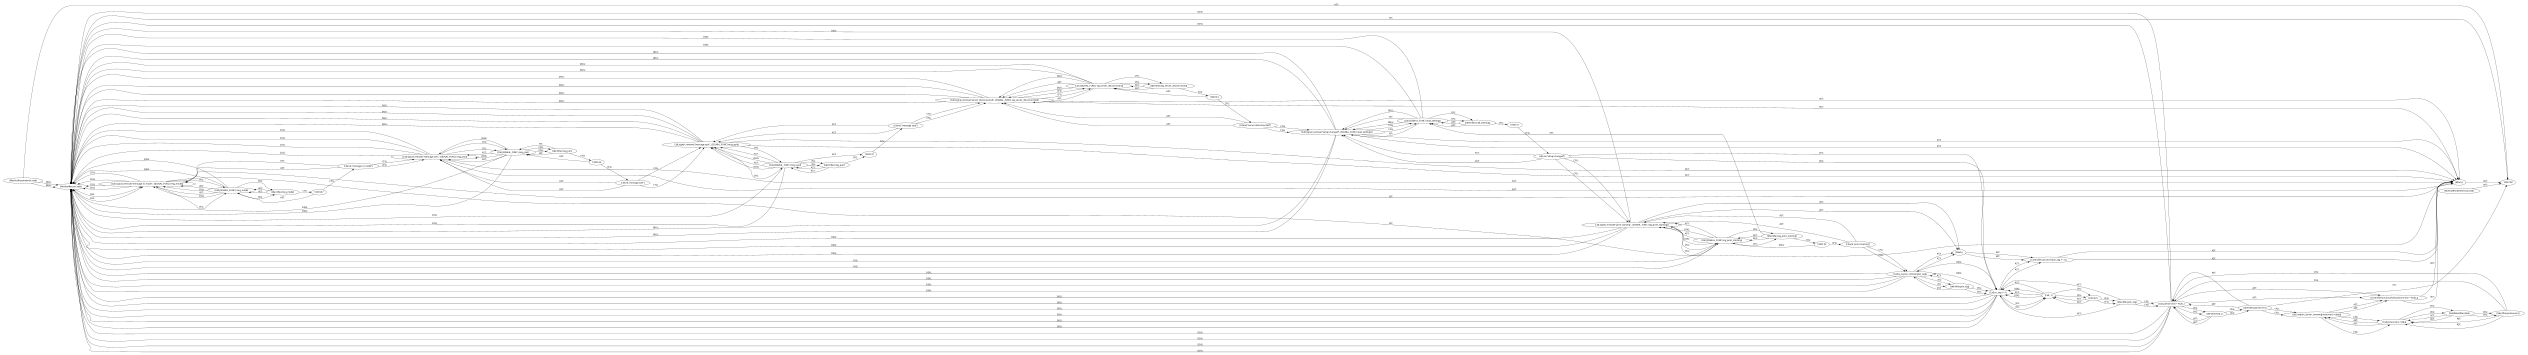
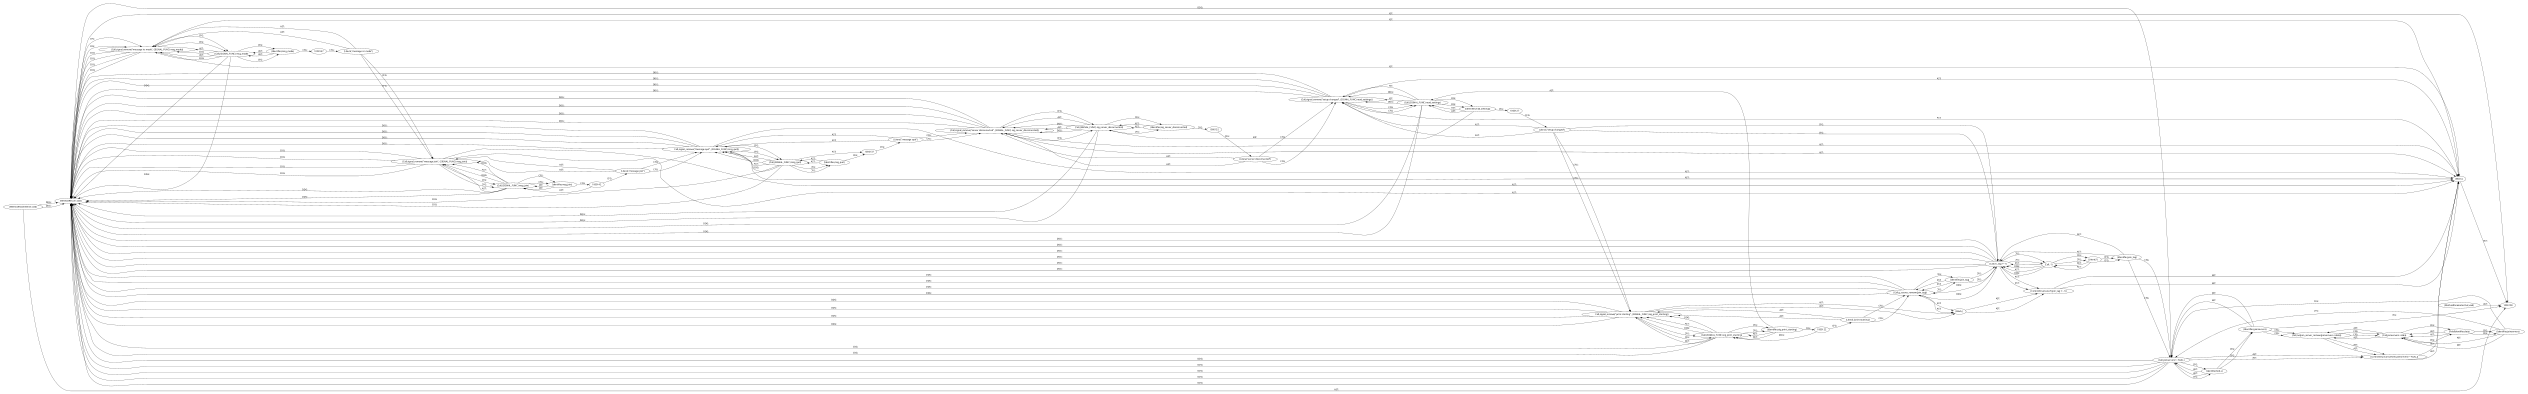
(1161, 94) -> (1295, 139)
(276, 202) -> none
